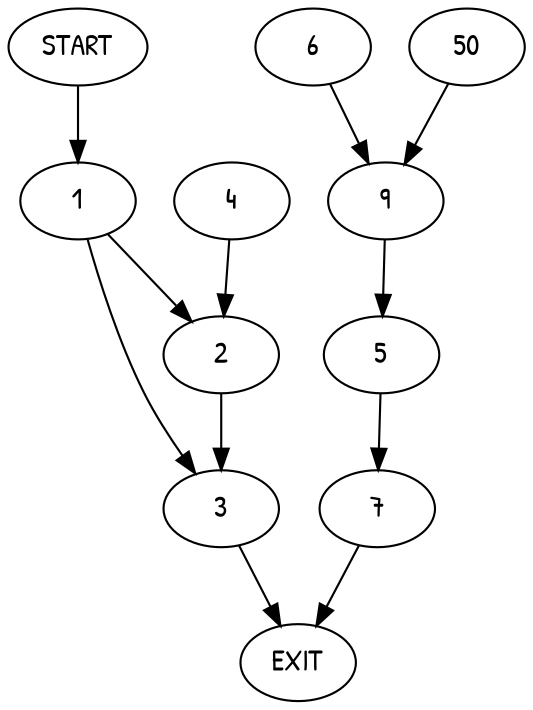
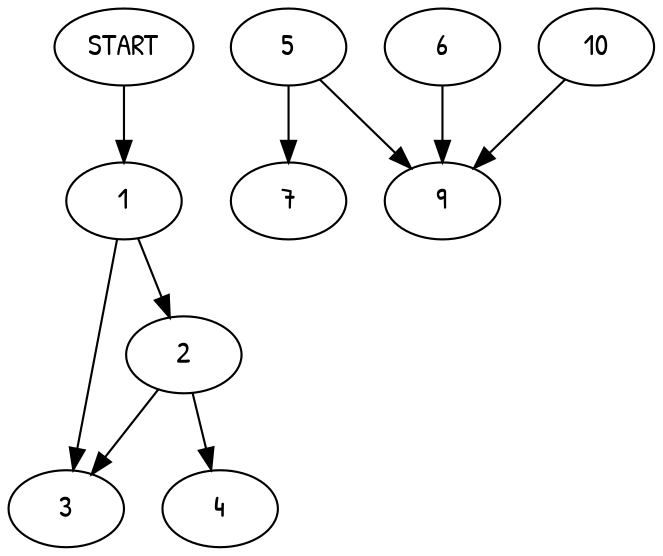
(467, 47) -> (596, 47)
(227, 267) -> (199, 421)
(384, 267) -> (358, 116)
(298, 663) -> none
